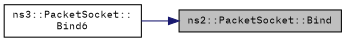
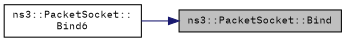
(260, 21) -> (260, 21)
